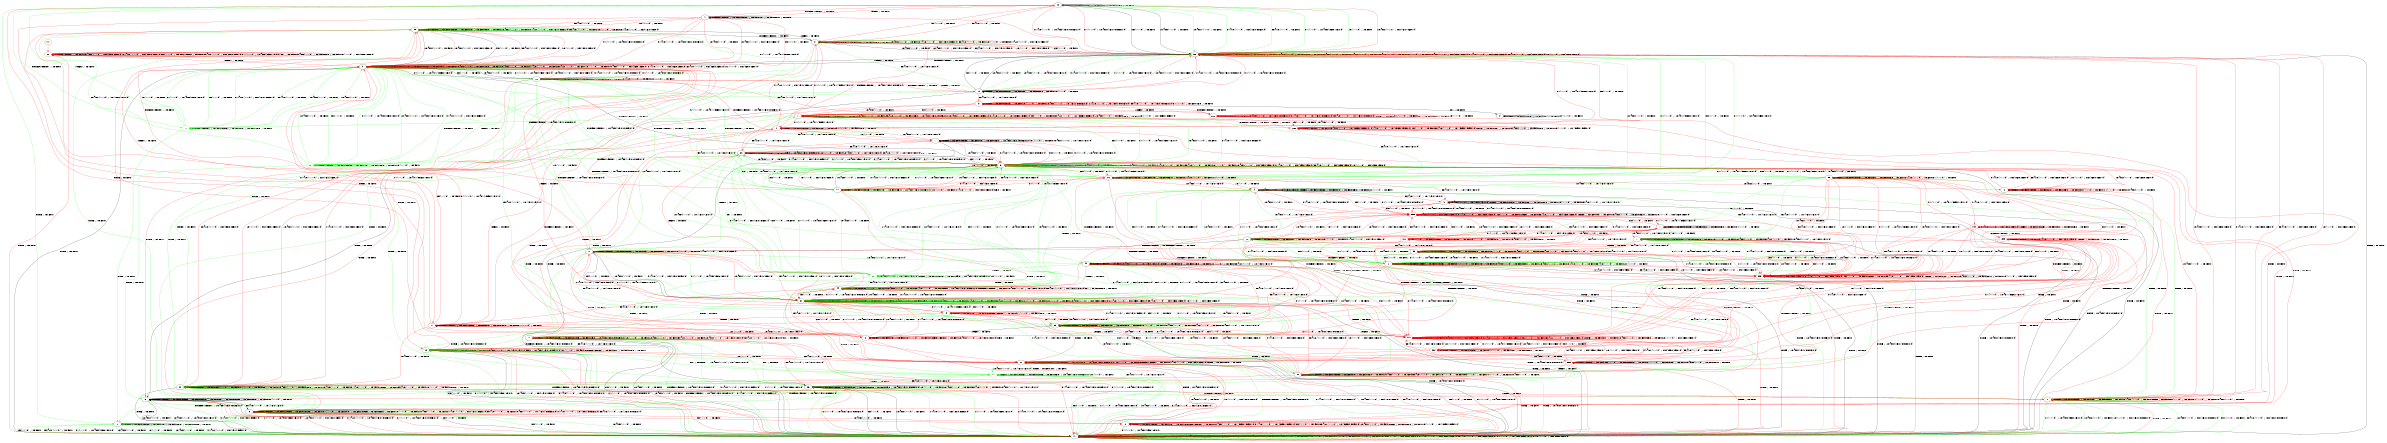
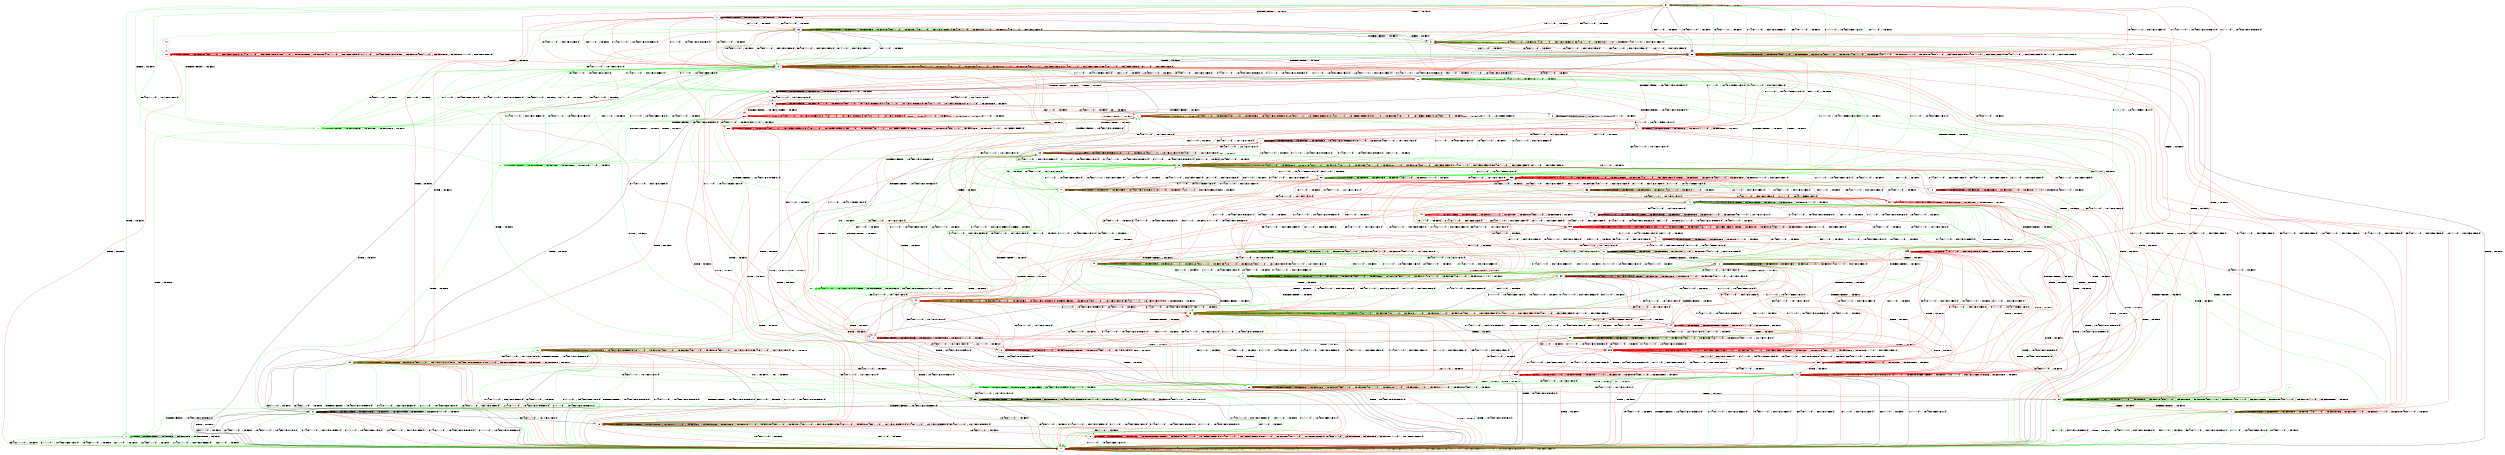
(1415, 167) -> (1402, 169)
(1577, 234) -> (1831, 221)
